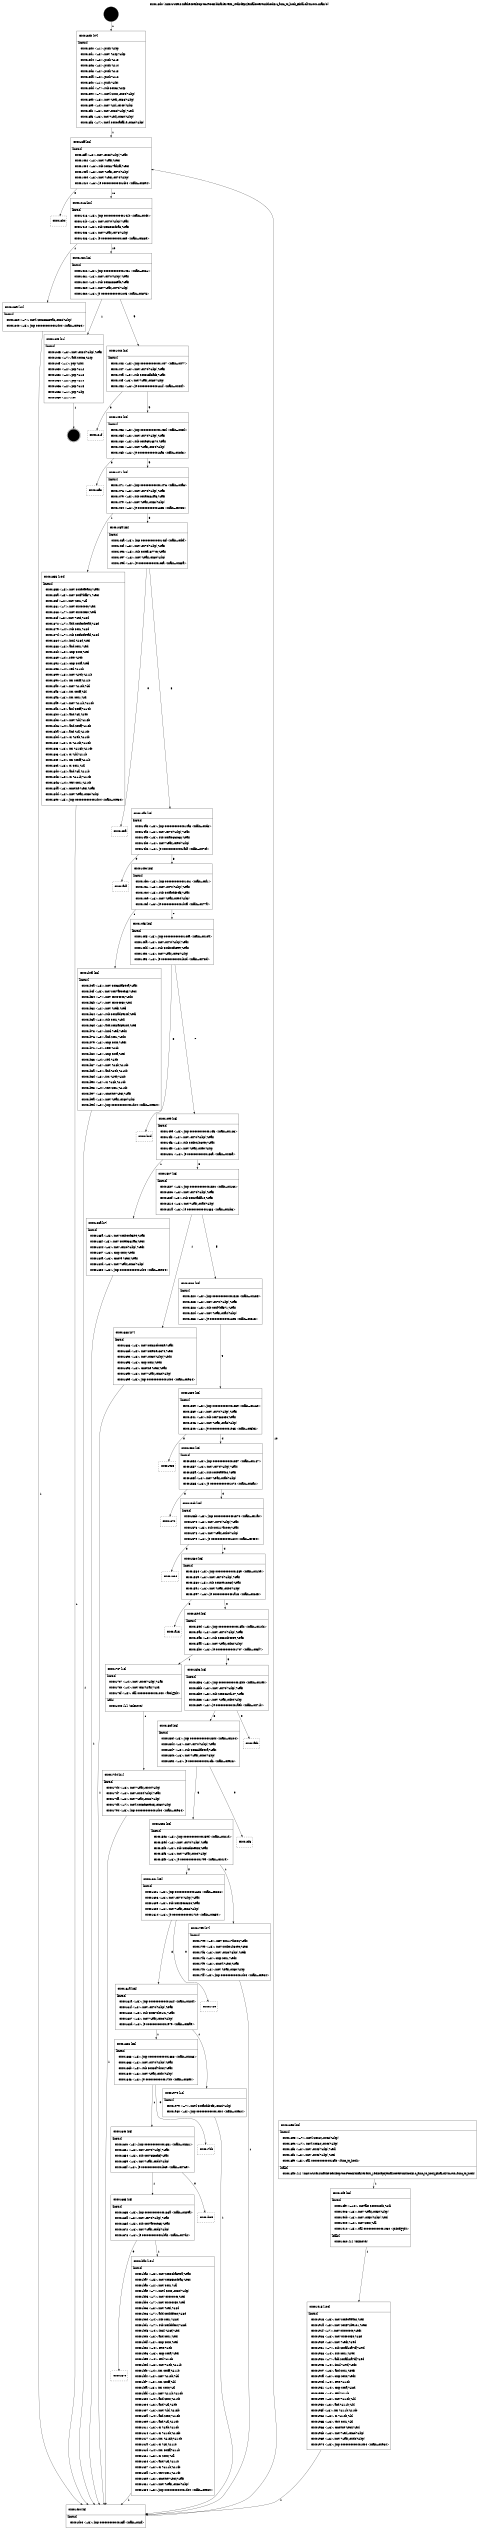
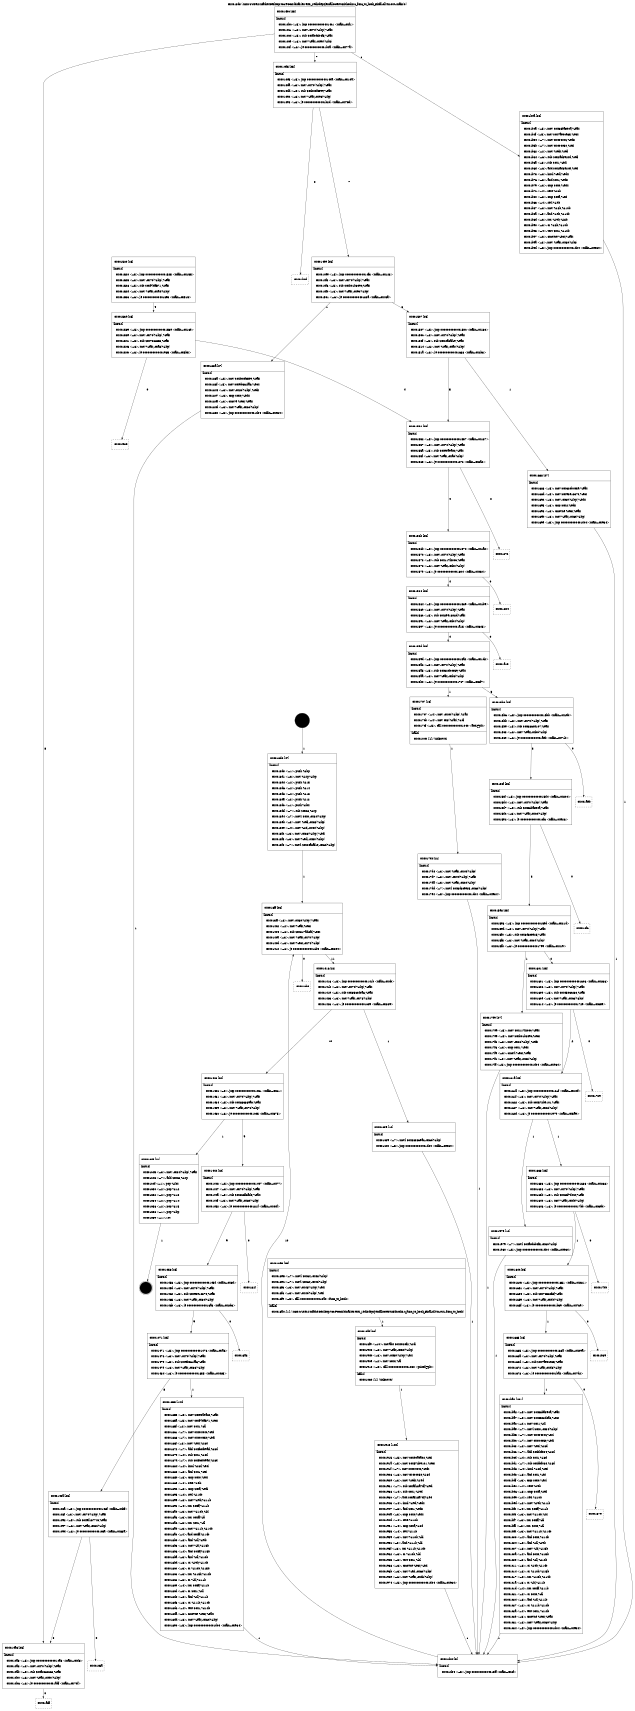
(172, 858) -> (43, 743)
(209, 1246) -> (448, 389)
